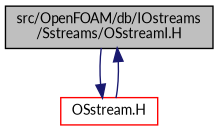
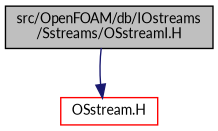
(118, 80) -> none
